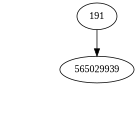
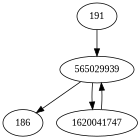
none -> (23, 123)
none -> (97, 123)
